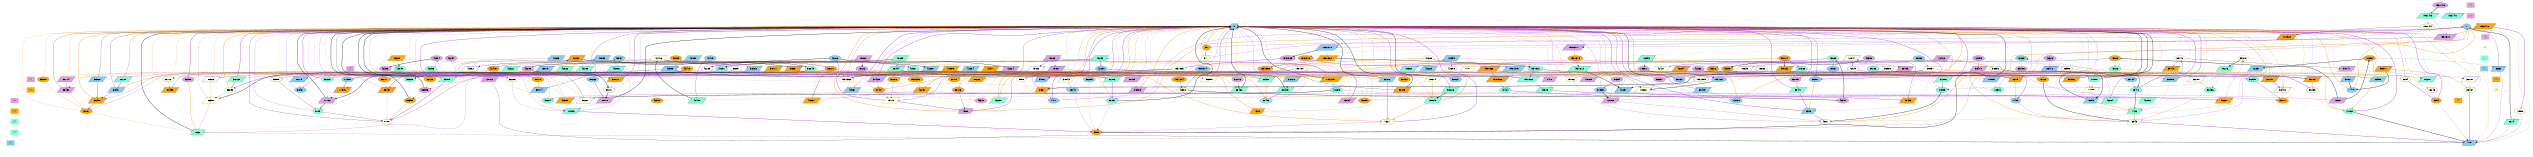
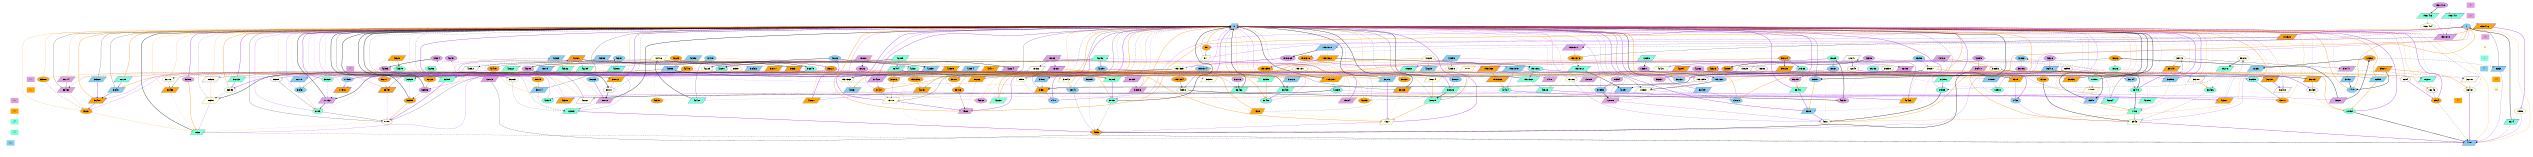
(2359, 29) -> (2051, 40)
(1894, 77) -> (1894, 77)
